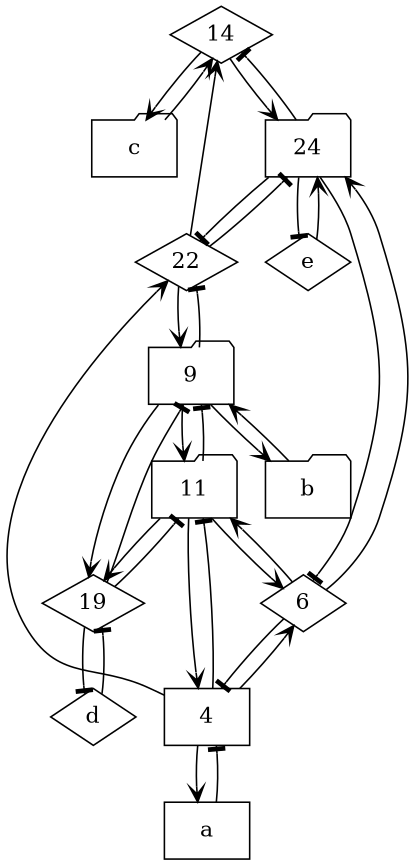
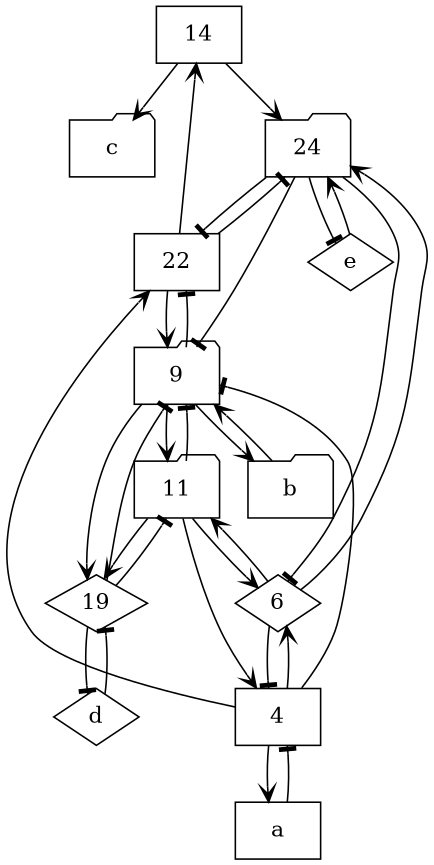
(221, 35) -> (199, 35)
(273, 88) -> (251, 260)
(185, 96) -> none
(186, 262) -> (177, 262)
(212, 607) -> (353, 508)
